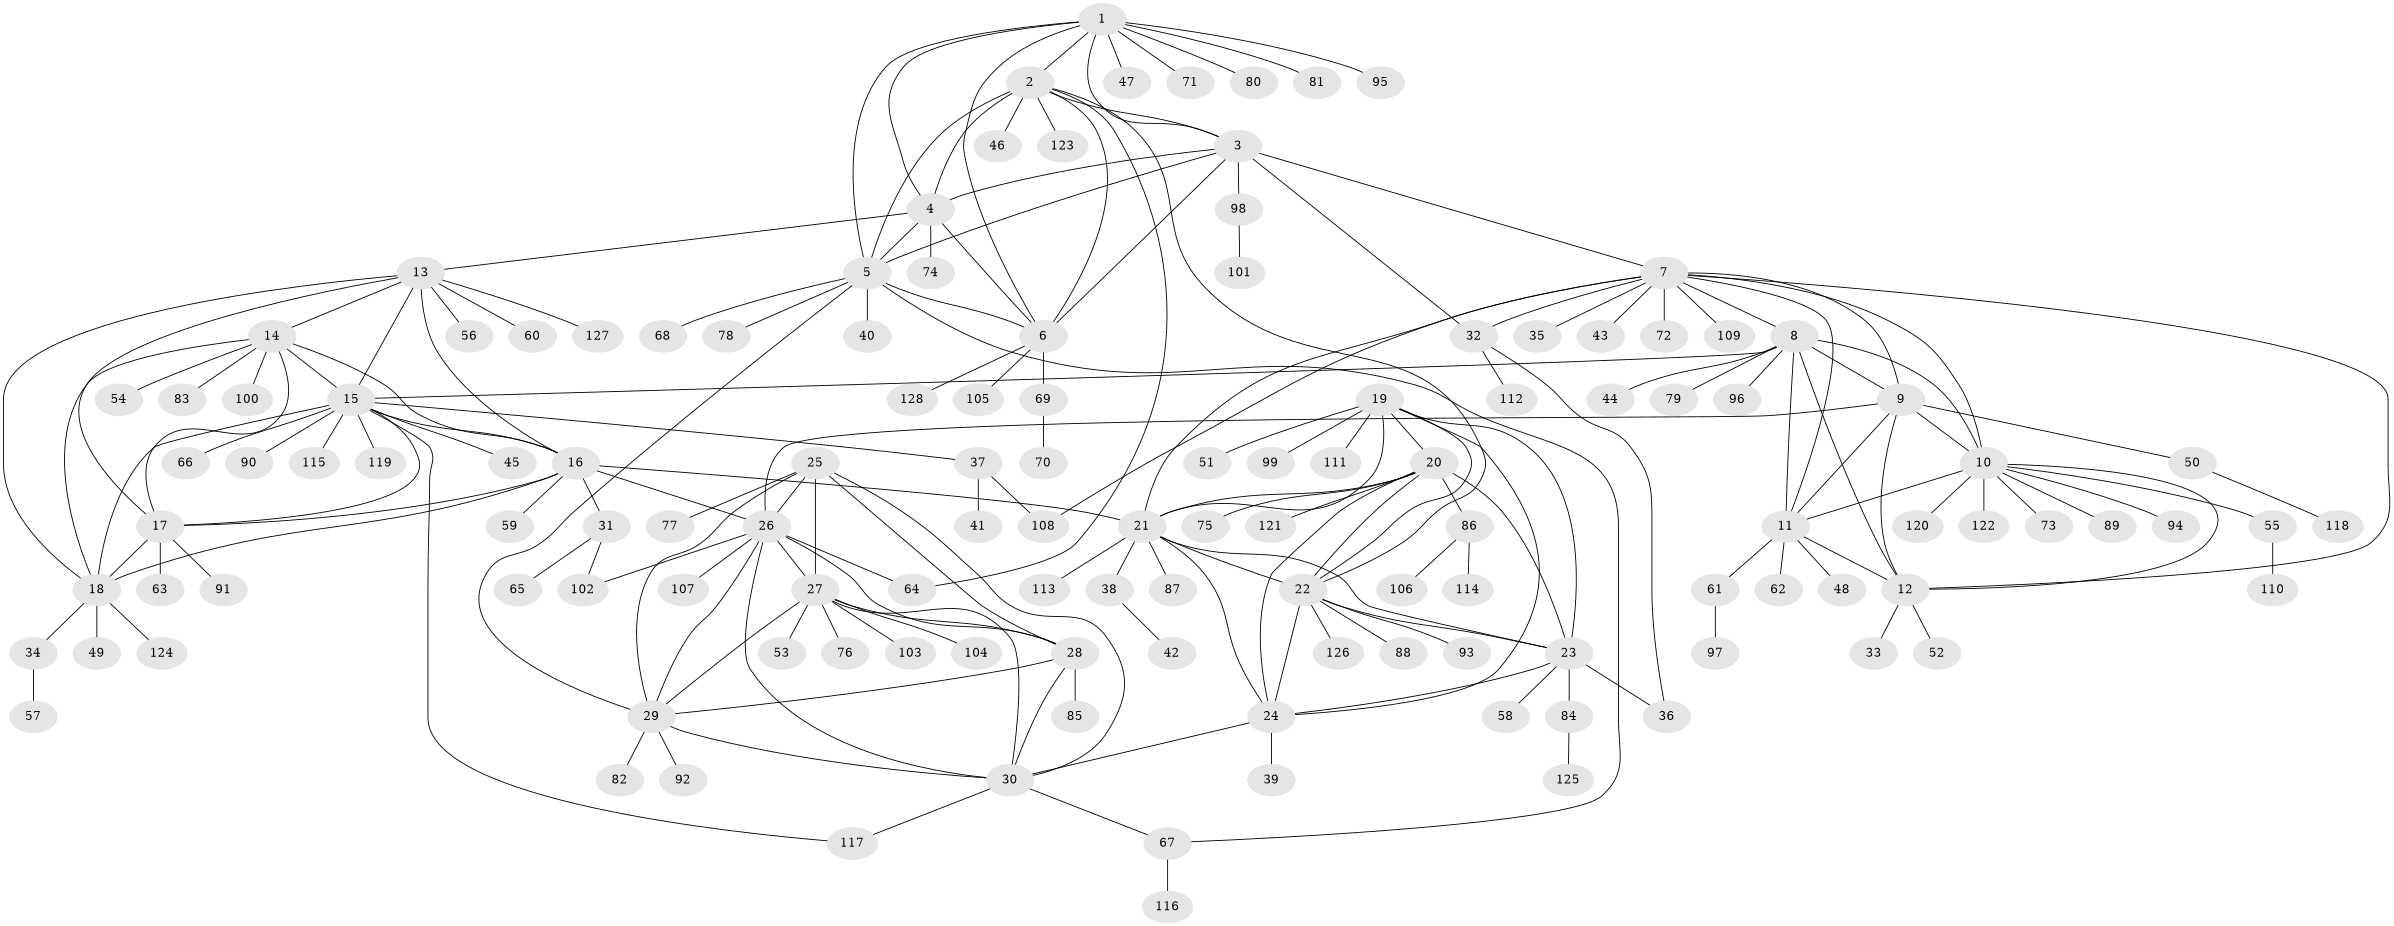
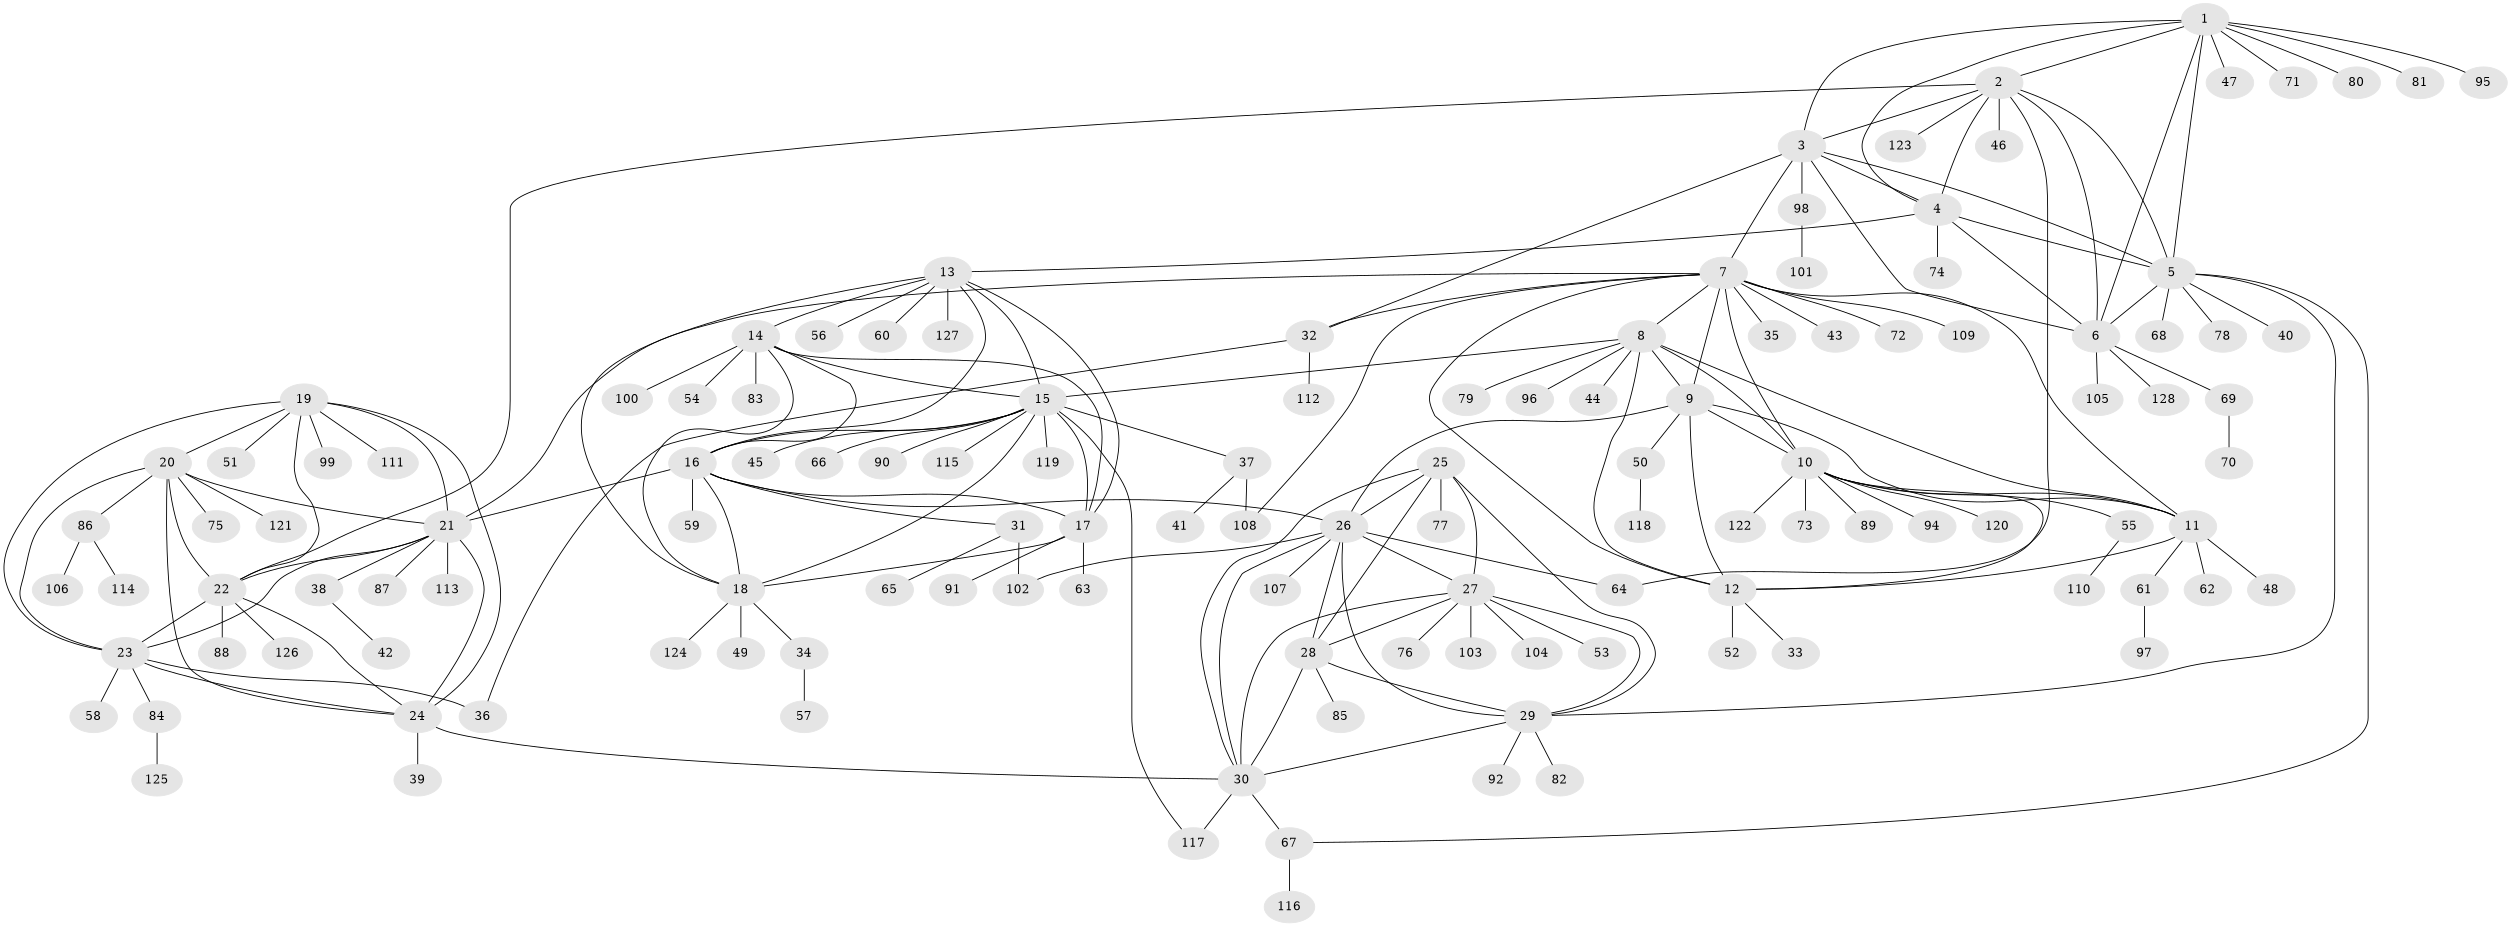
(1467, 653) -> none
